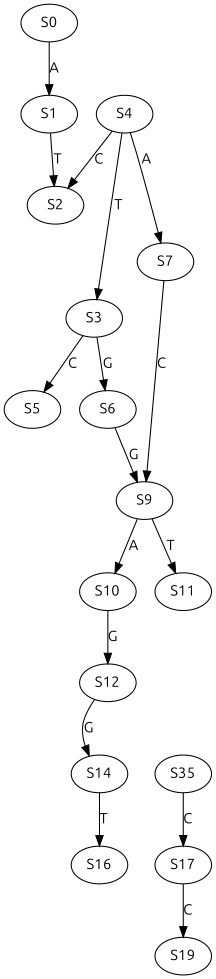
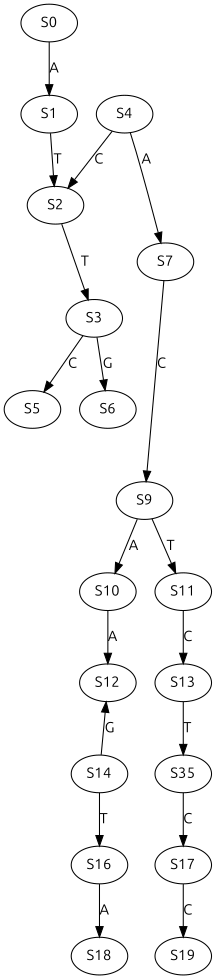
(110, 211) -> (73, 257)
(124, 450) -> none
(113, 637) -> (113, 637)
none -> (183, 683)
(84, 722) -> (103, 734)
none -> (99, 956)
